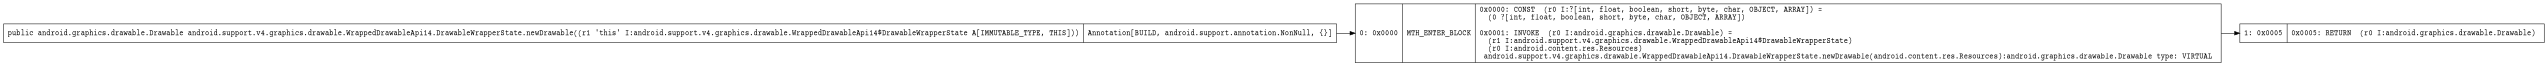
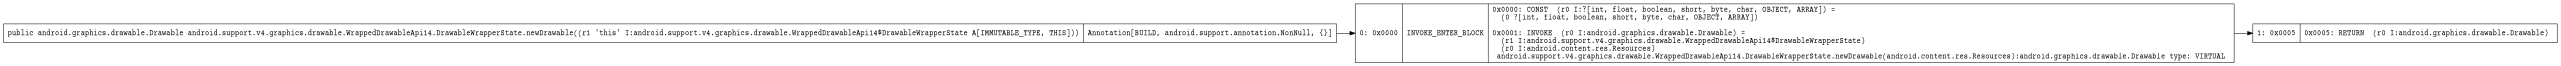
(1439, 33) -> (1445, 33)
